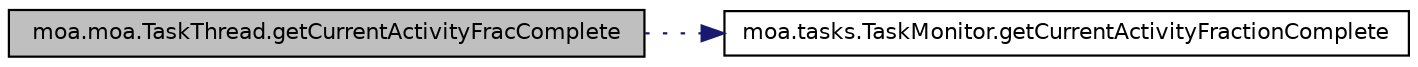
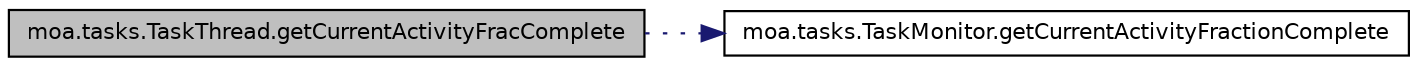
(327, 33) -> (327, 33)
